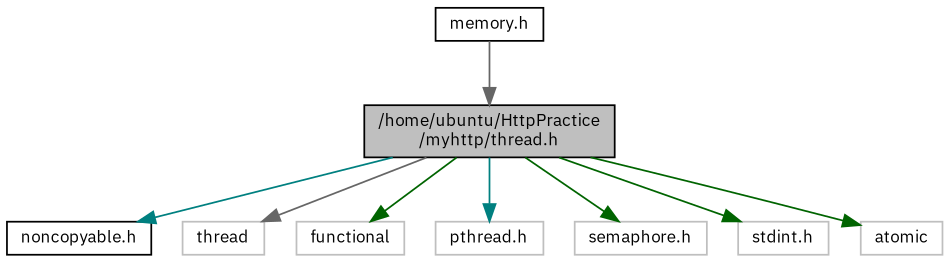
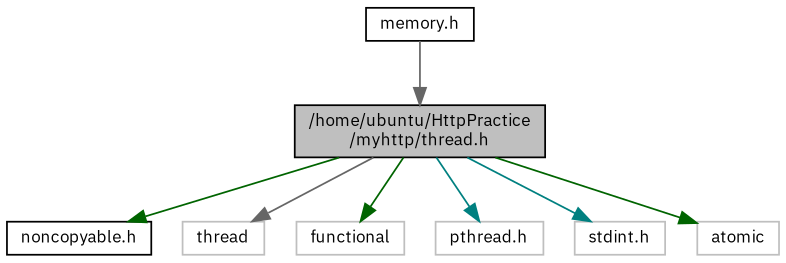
(274, 187) -> (242, 187)
(642, 187) -> (521, 185)
(641, 238) -> none
